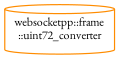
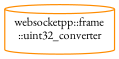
(60, 29) -> (60, 29)
